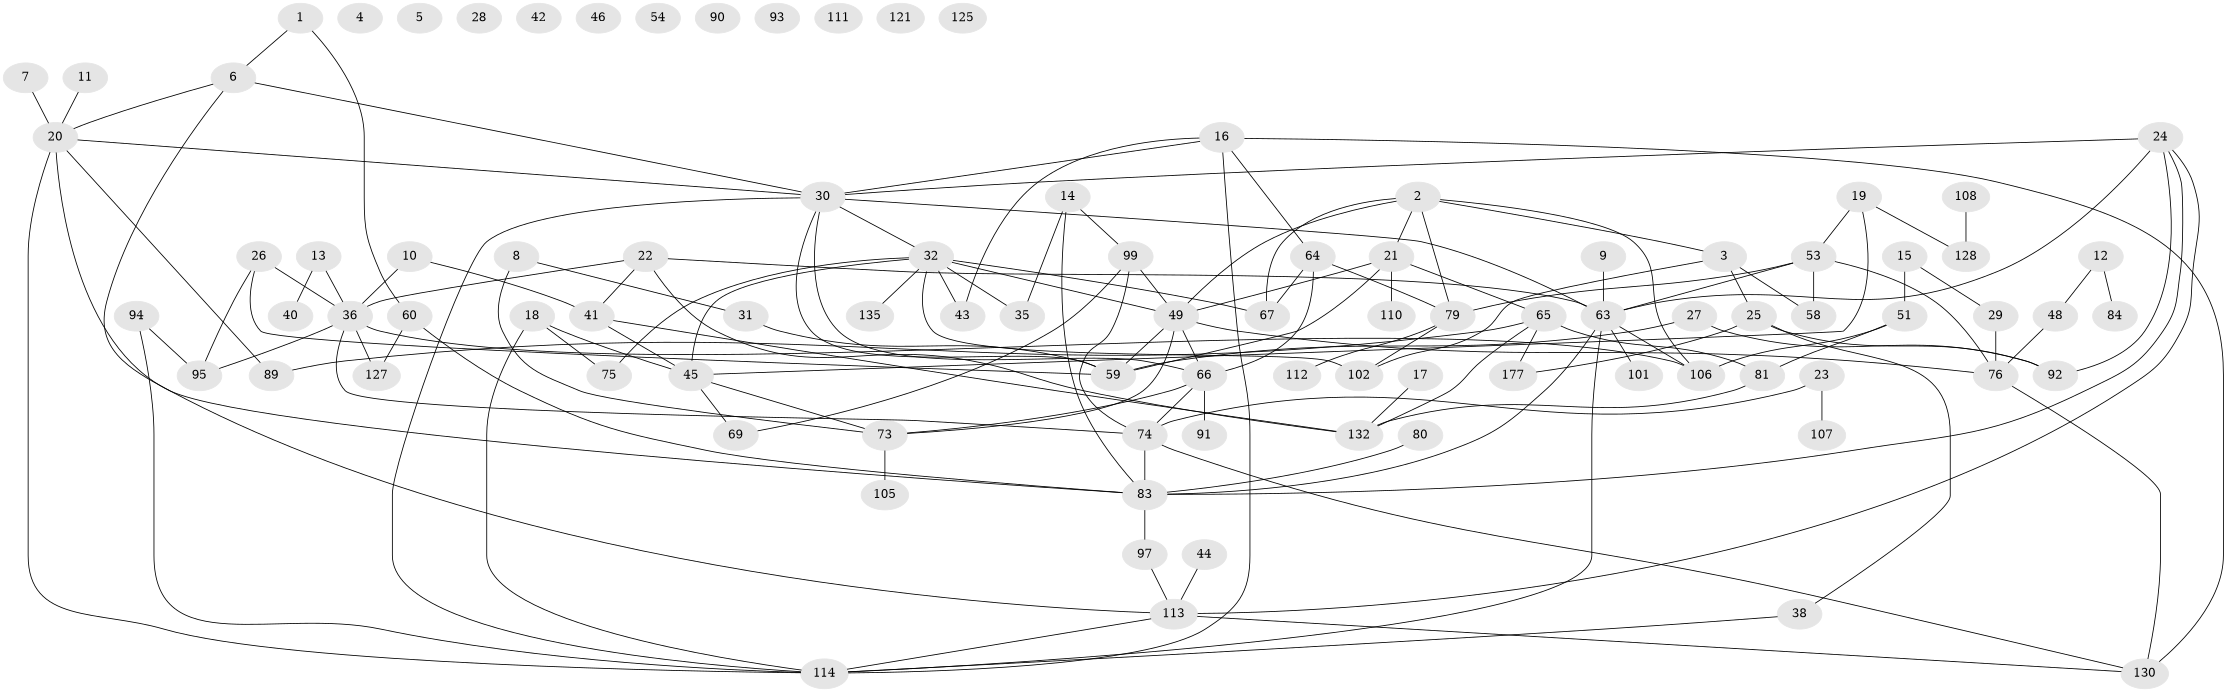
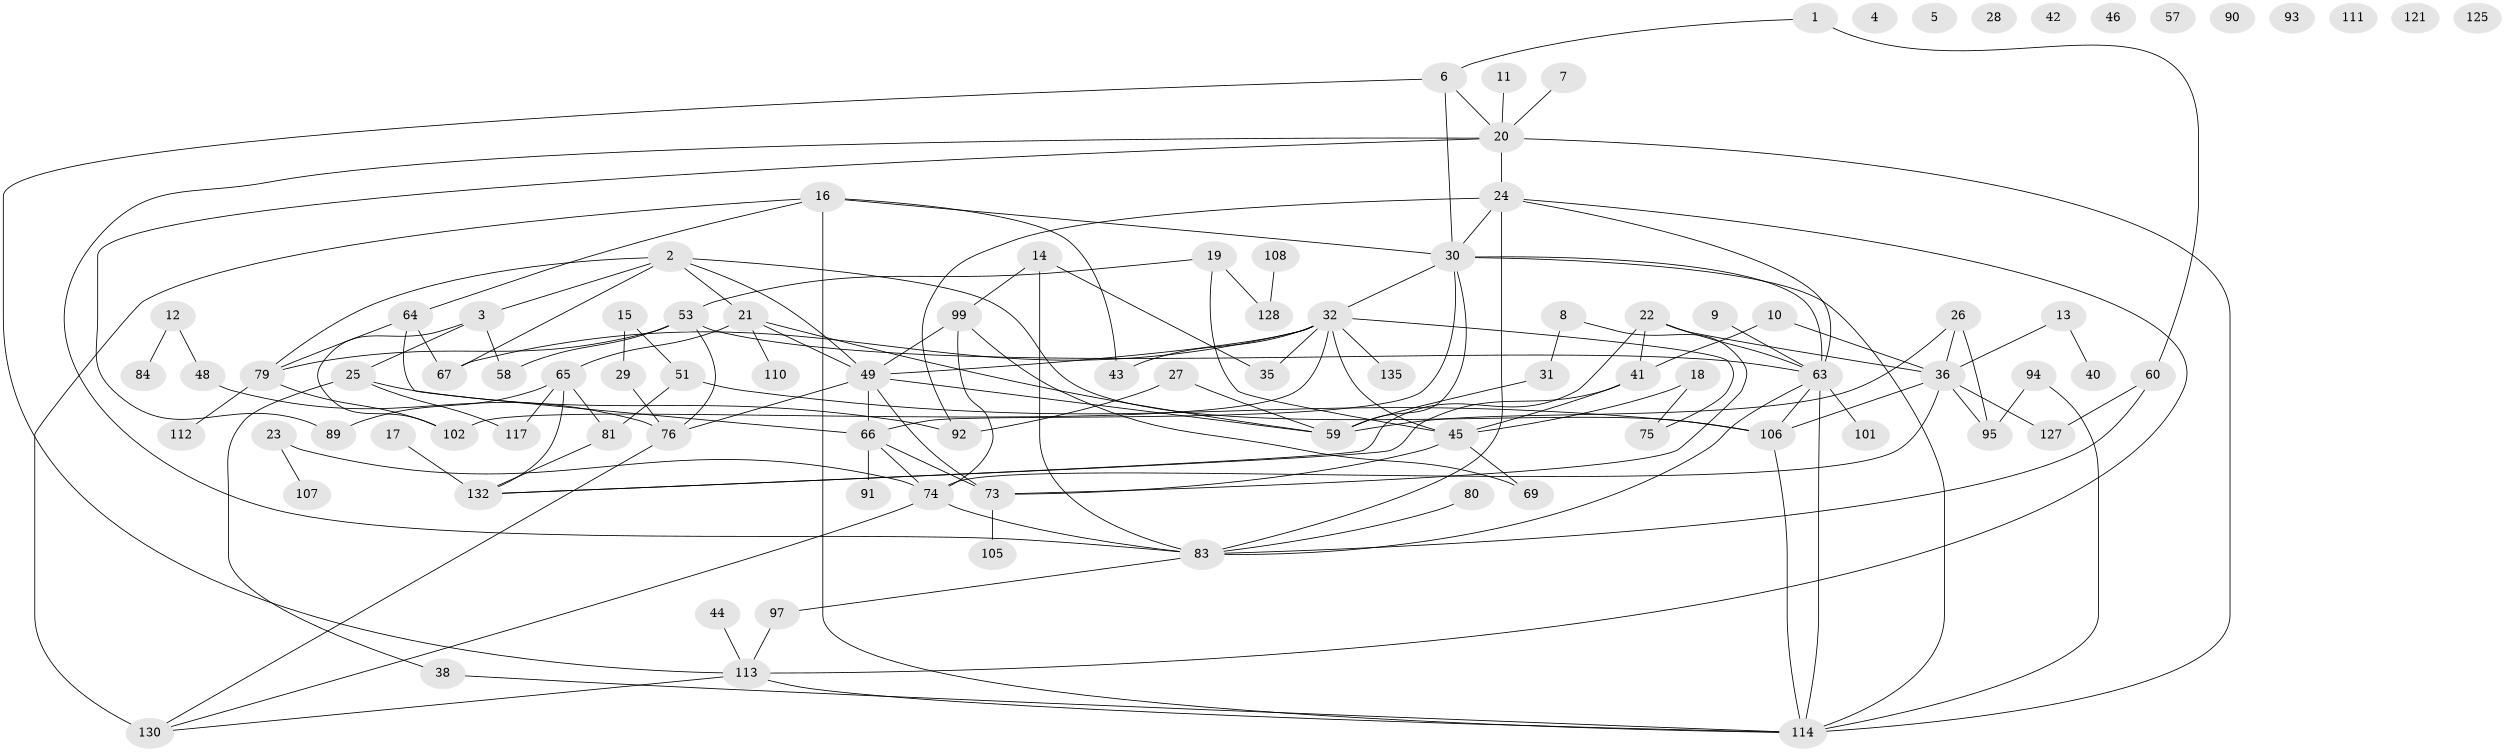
(658, 18) -> (2173, 18)
(439, 167) -> (1502, 167)
(1513, 376) -> (517, 435)
(522, 598) -> (1787, 578)
